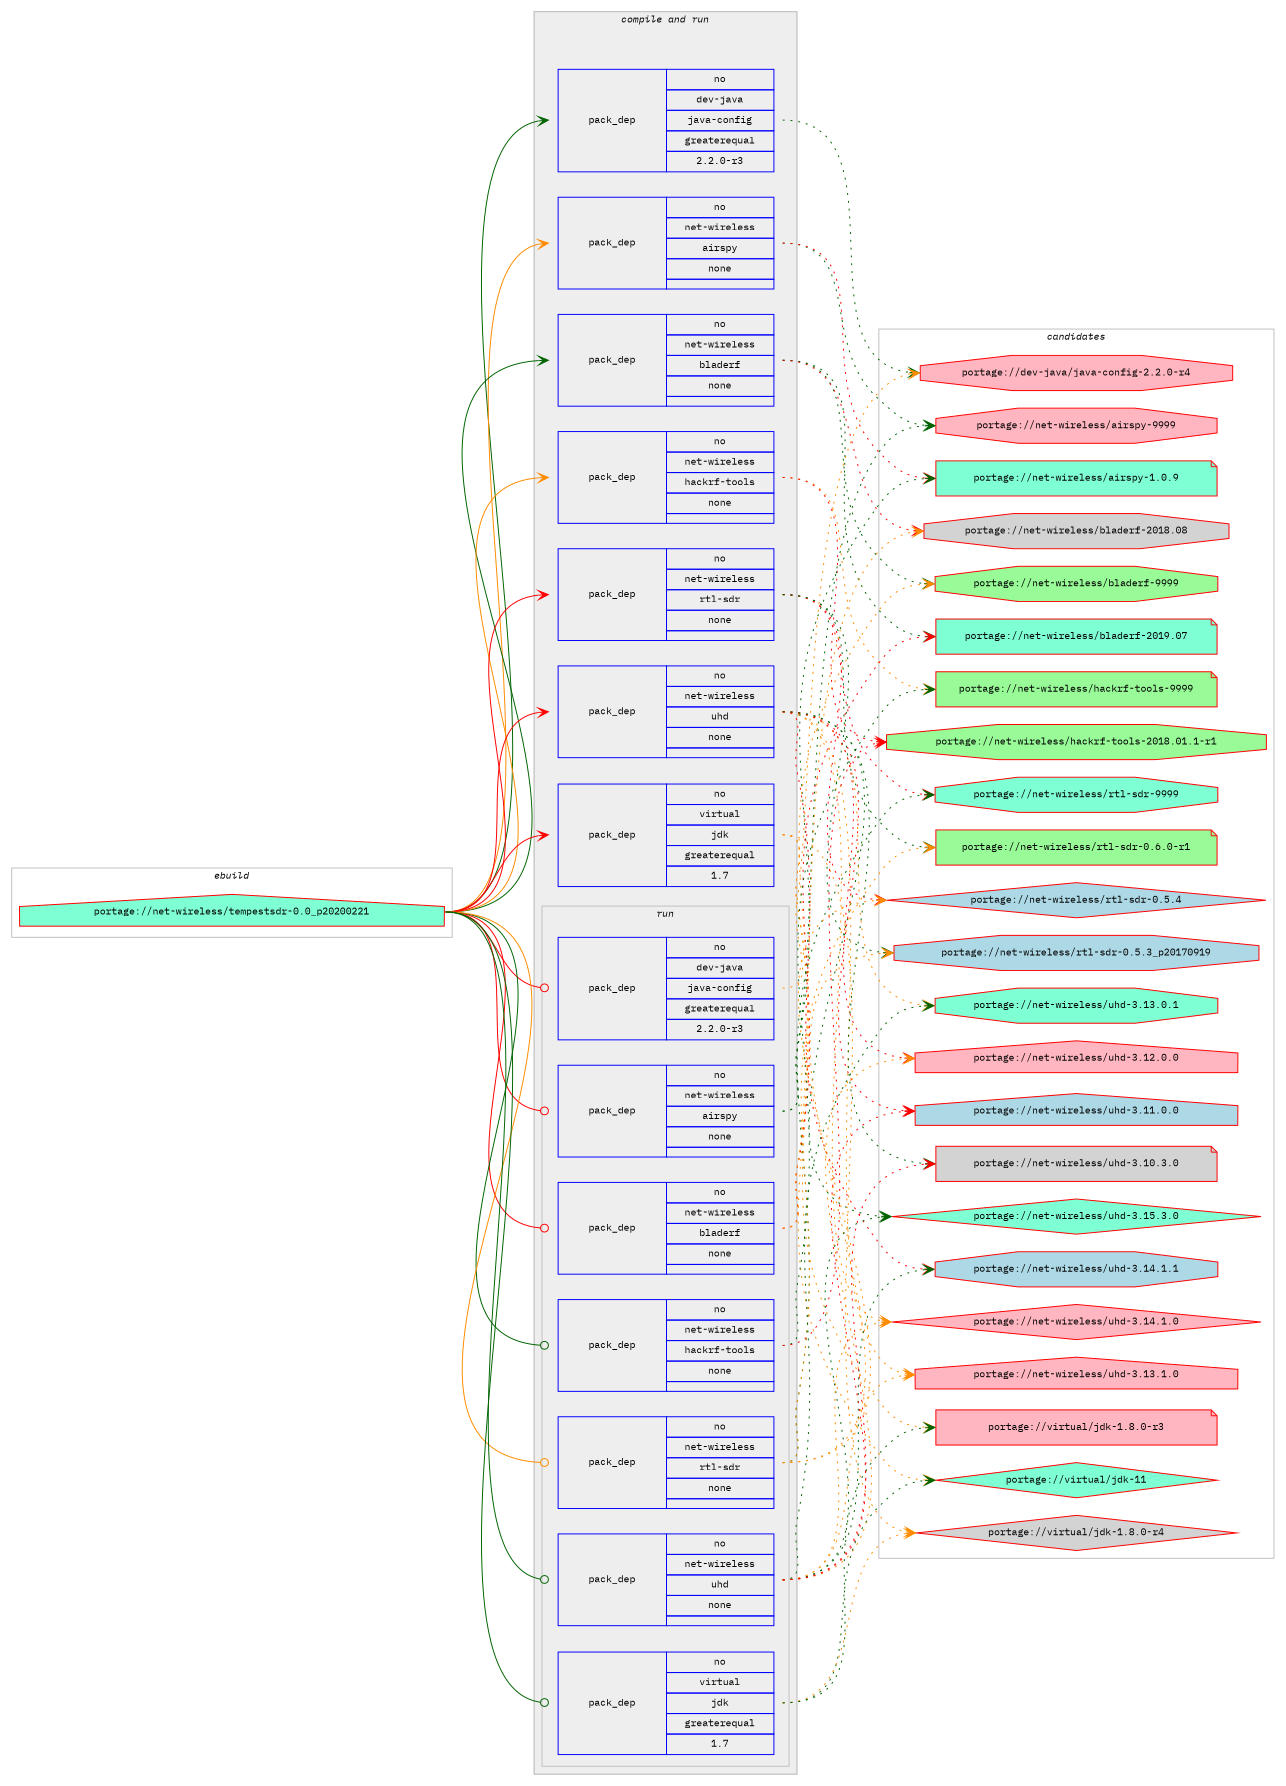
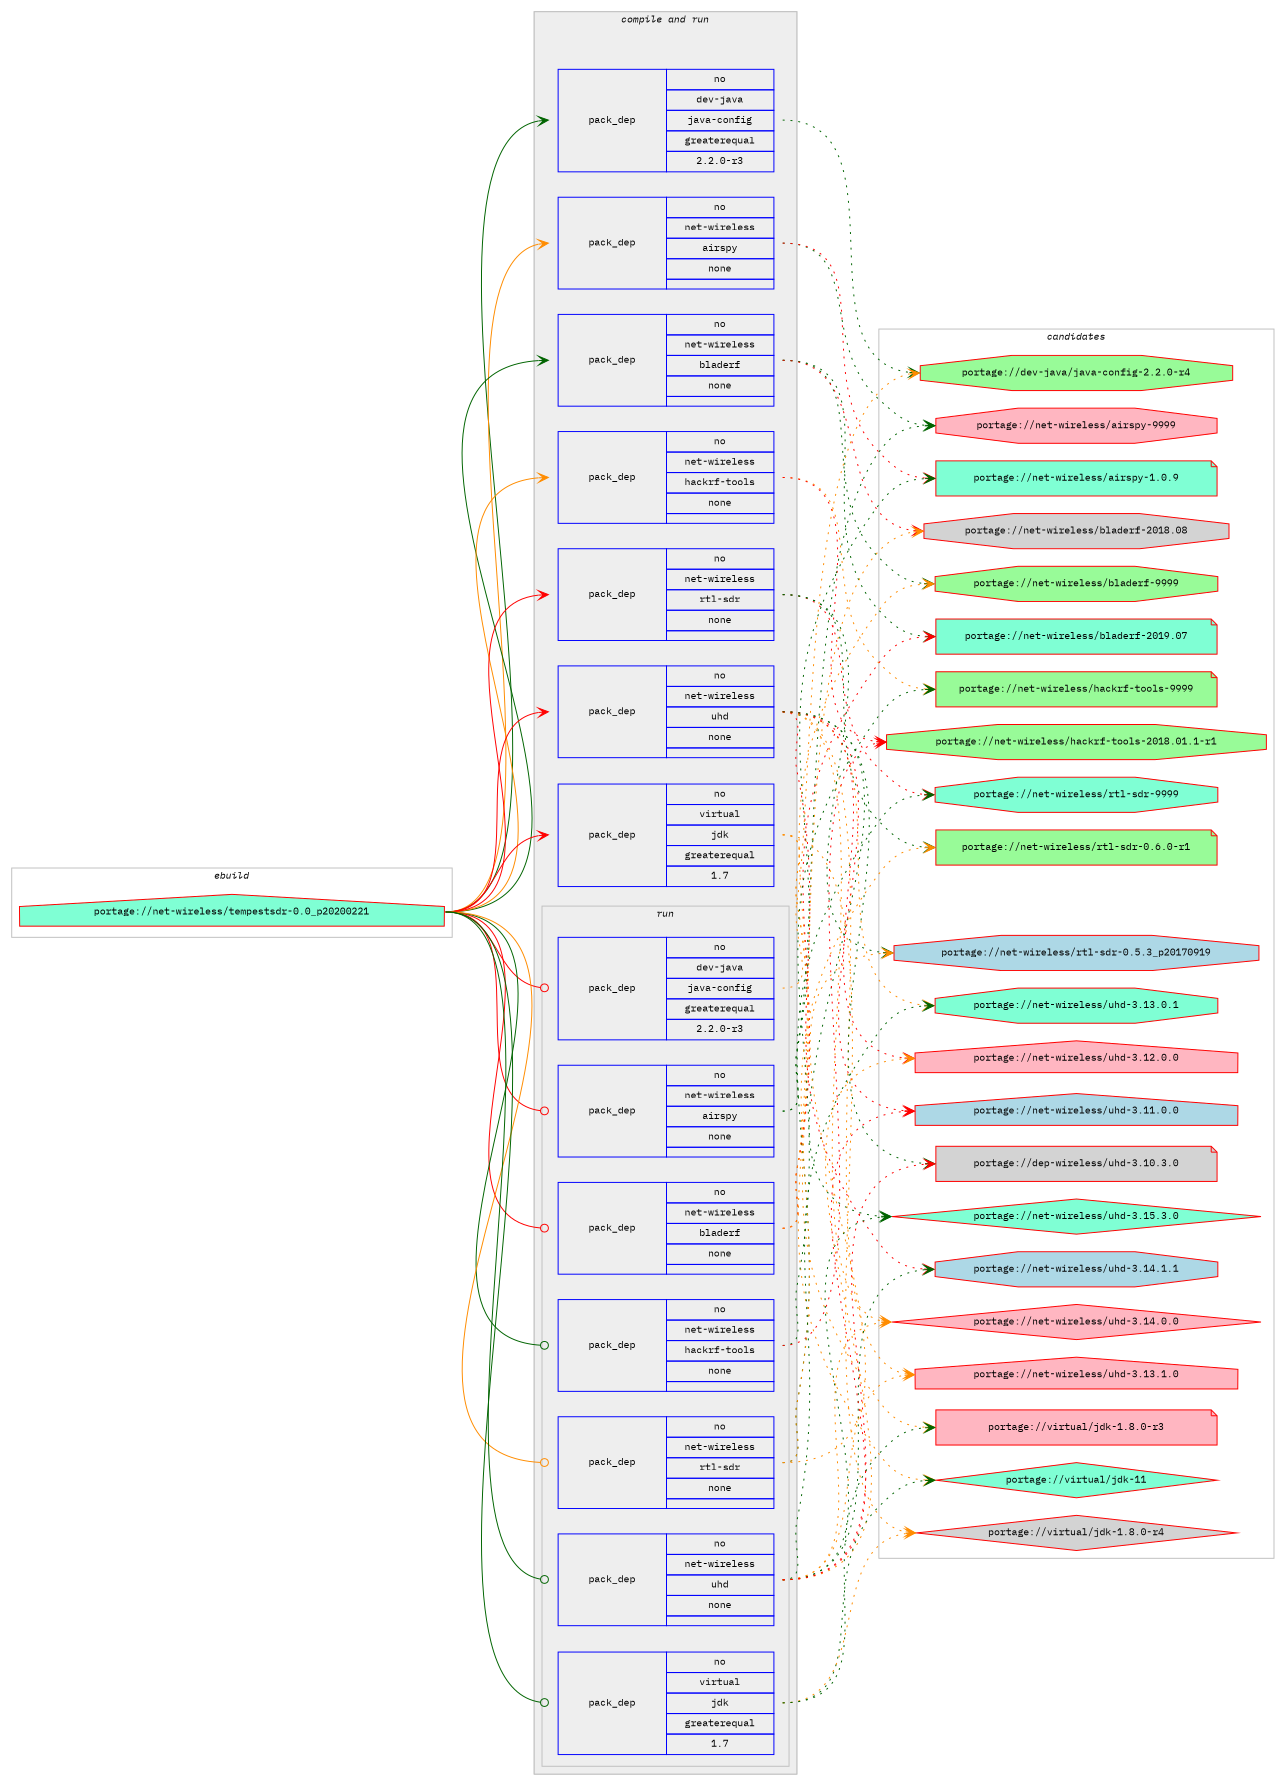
(1076, 373) -> (1076, 373)
(1076, 900) -> none
(1076, 1164) -> (1076, 1164)
(1076, 1322) -> (1076, 1322)
